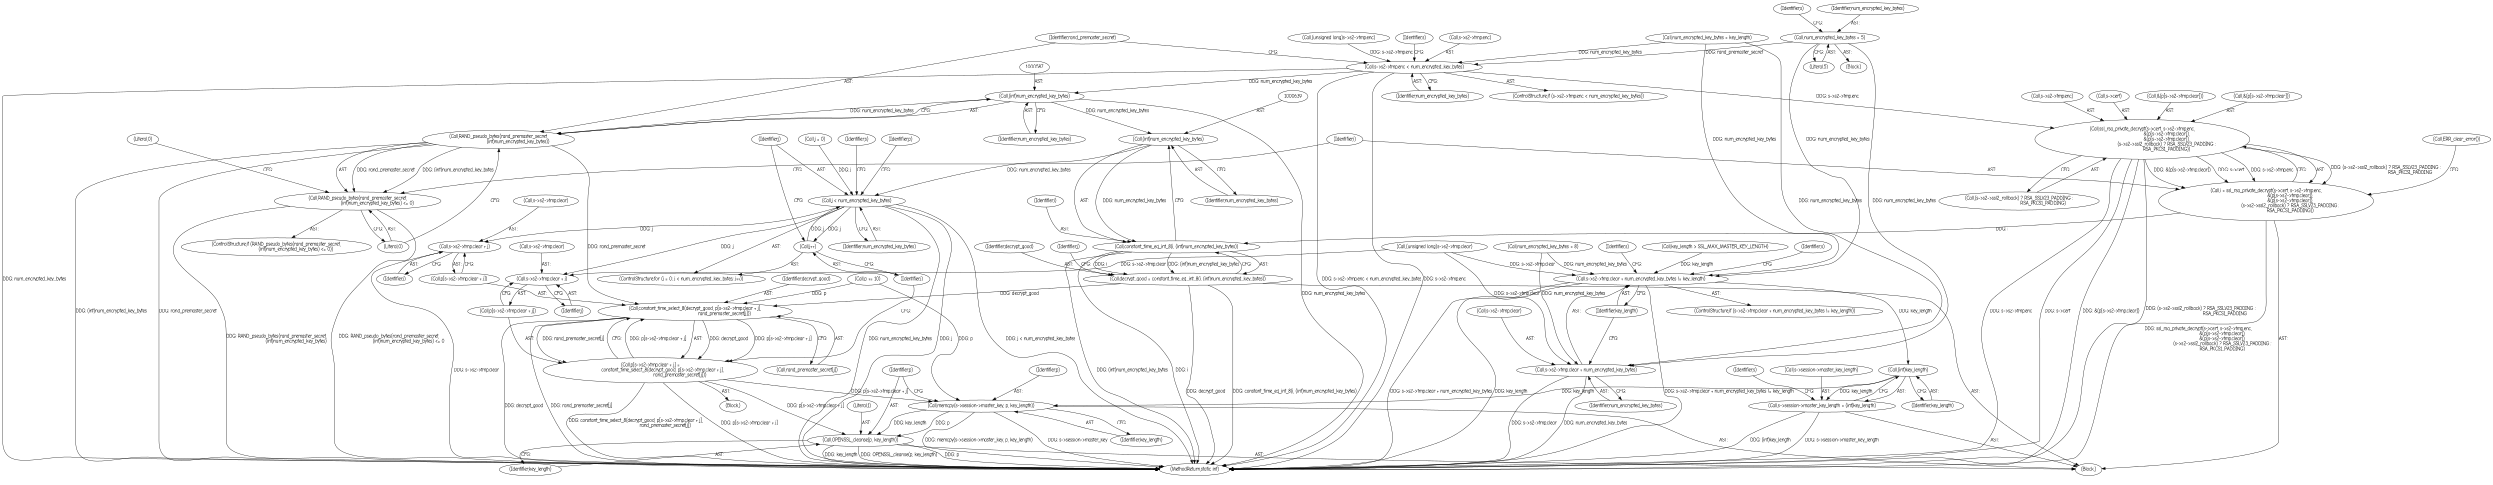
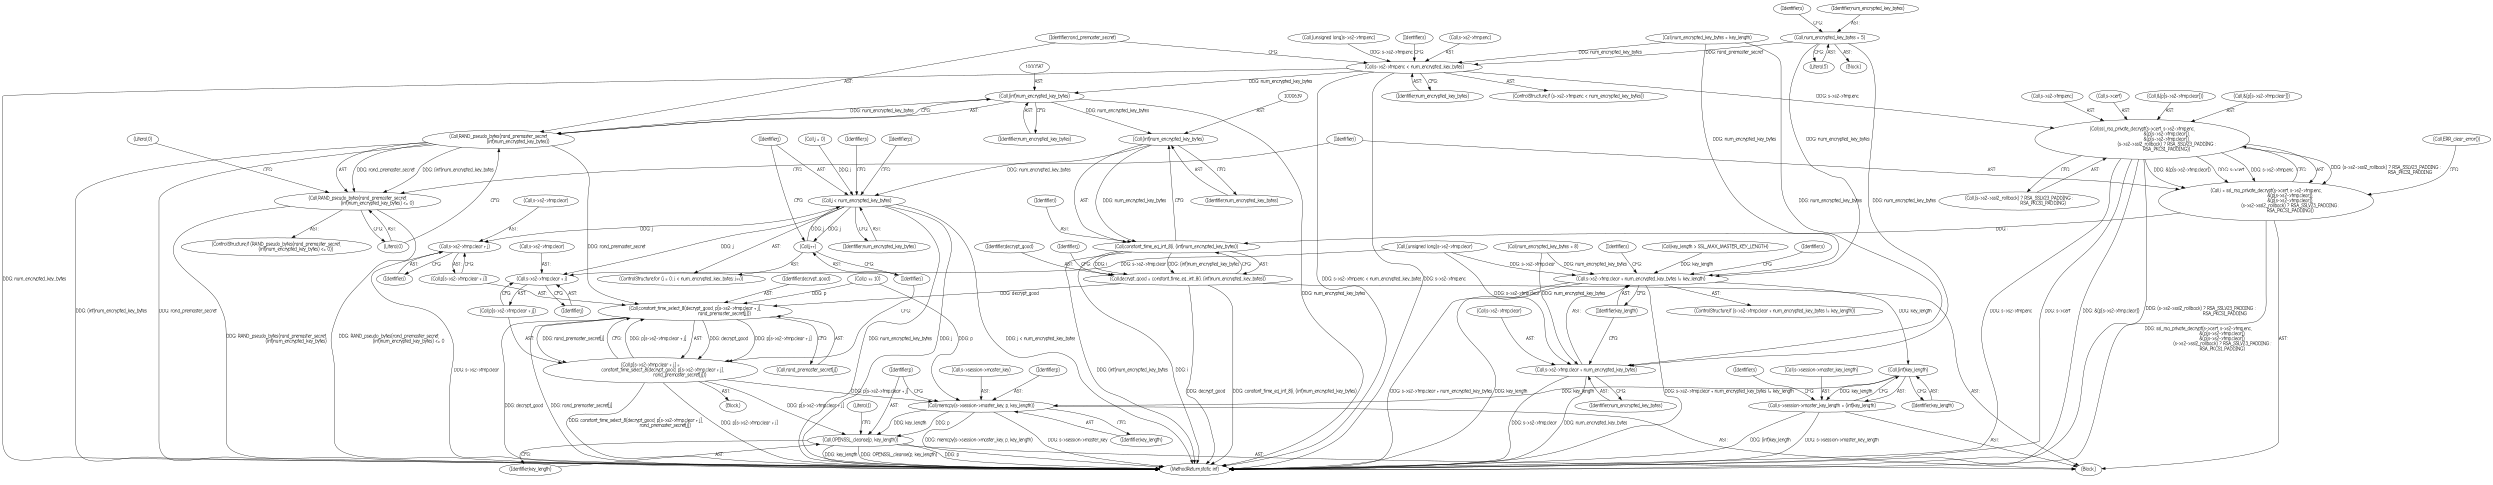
none -> (981, 370)
(867, 423) -> (867, 423)
